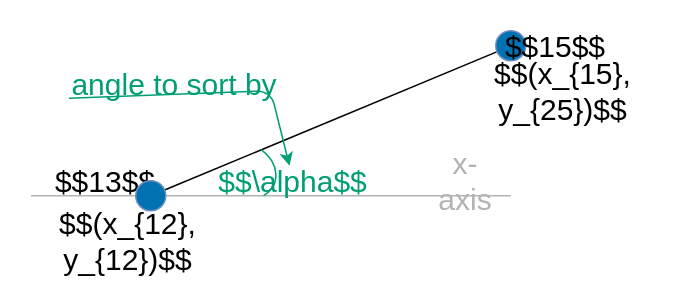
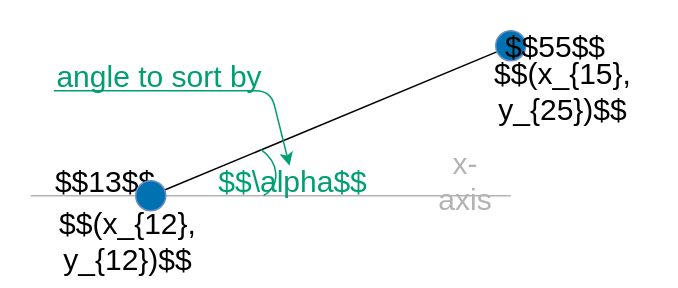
(556, 46) -> (556, 46)
(175, 83) -> (160, 76)
